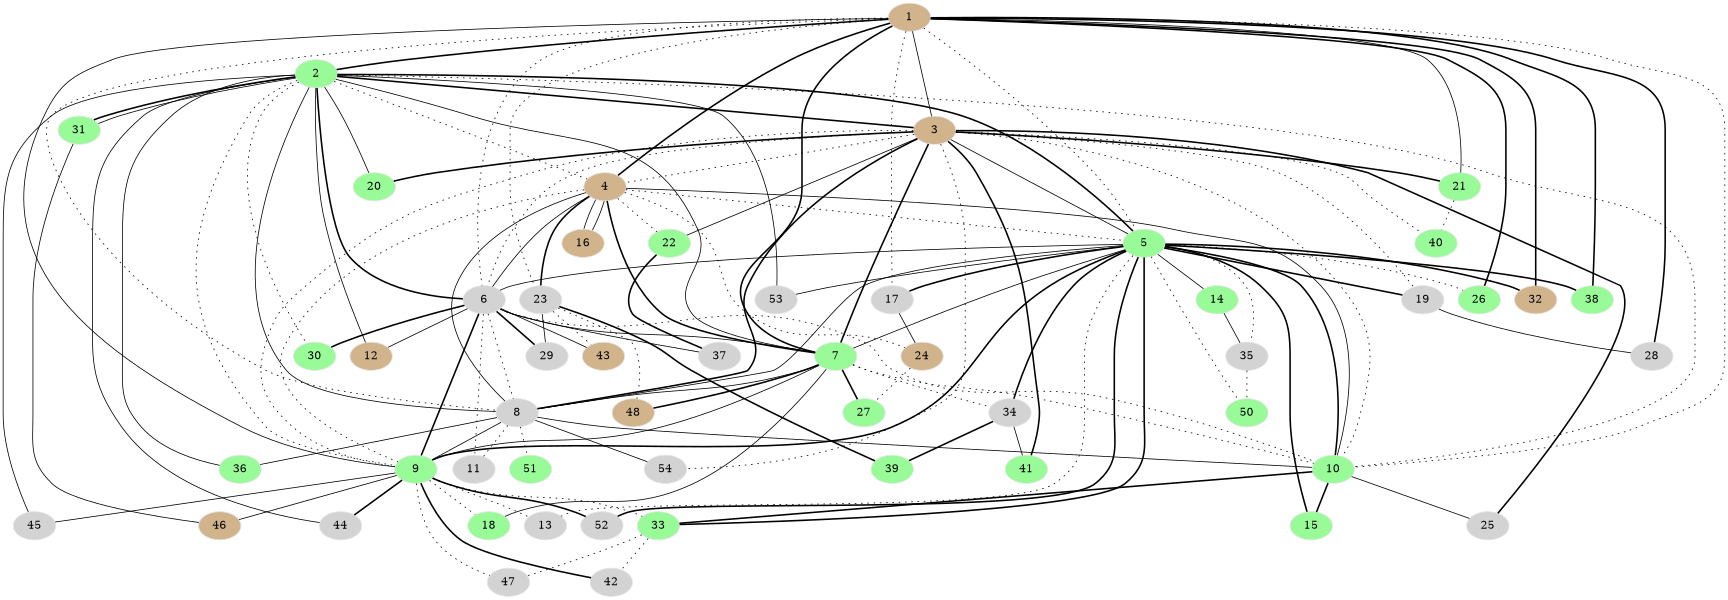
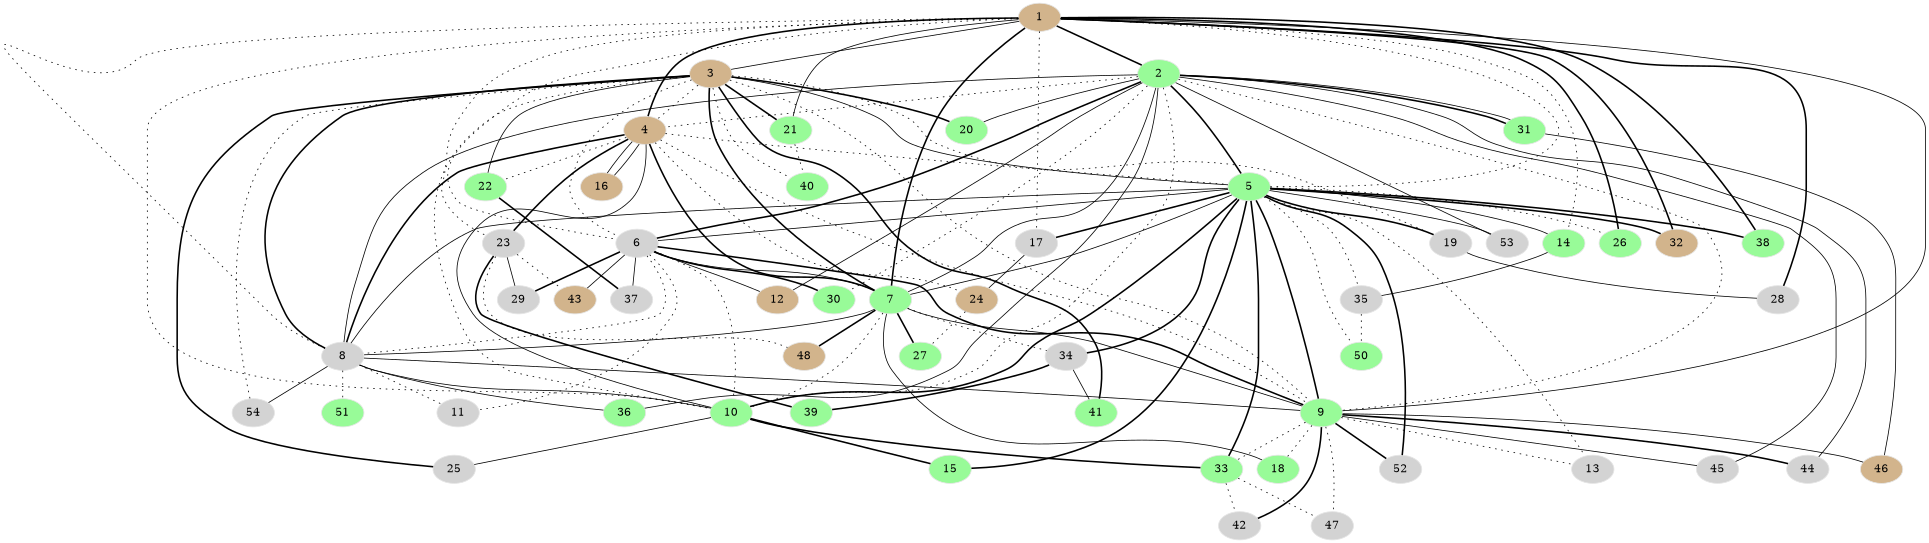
none -> (1382, 41)
(625, 102) -> none
(535, 235) -> none
(464, 272) -> (459, 172)
